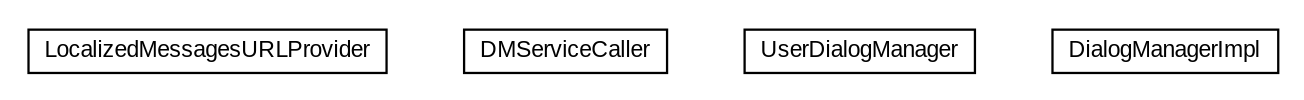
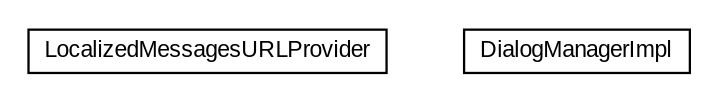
(564, 50) -> none
(859, 50) -> none
